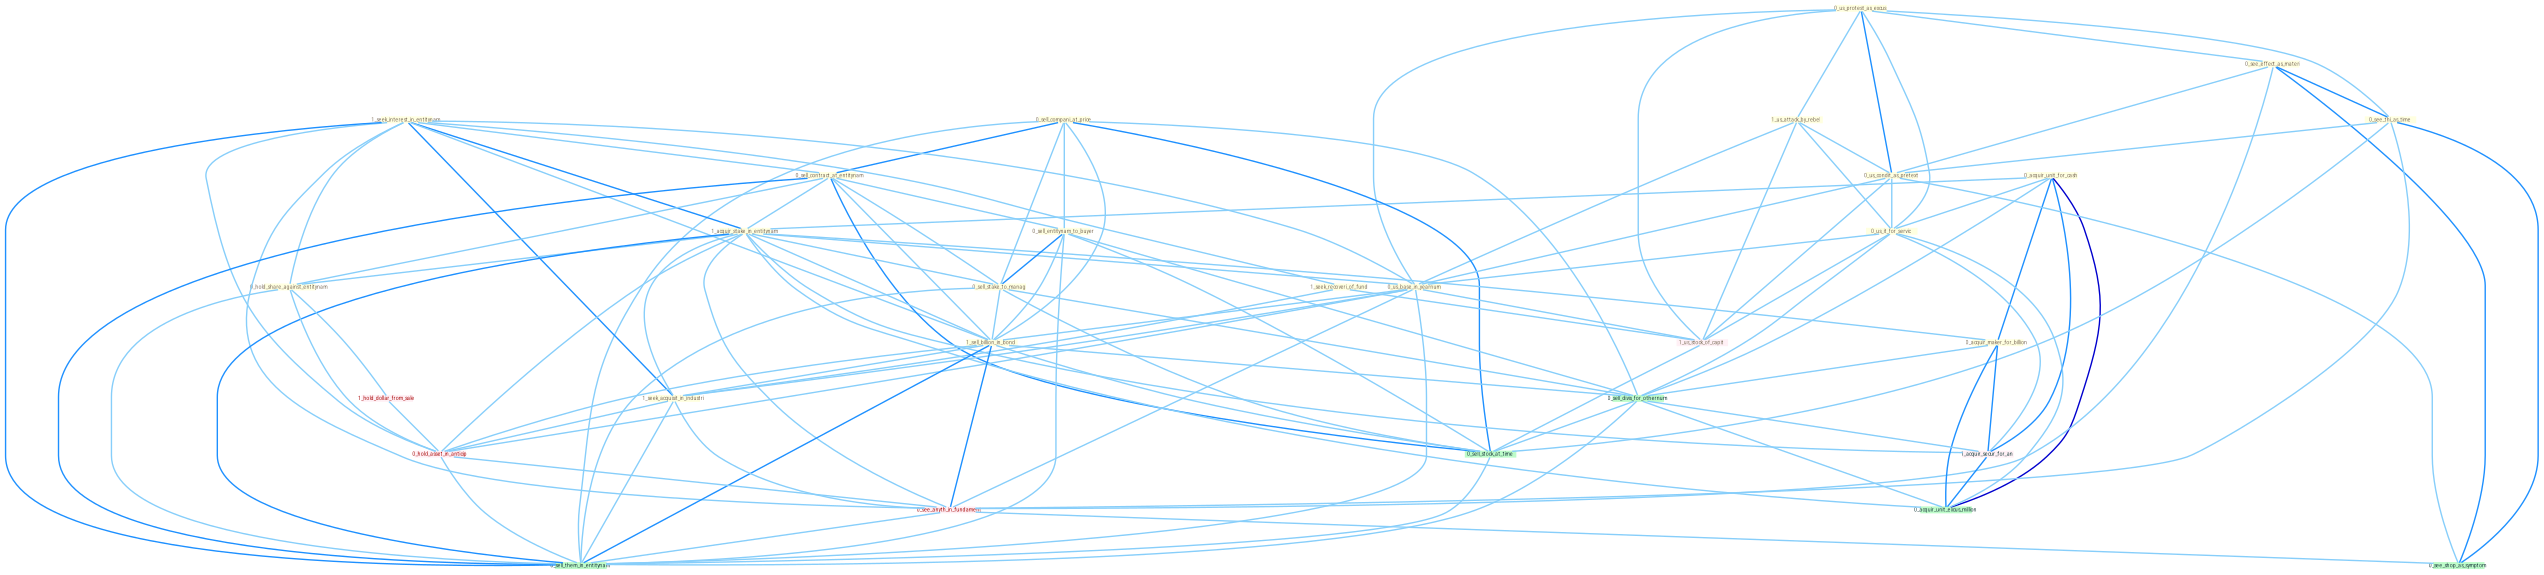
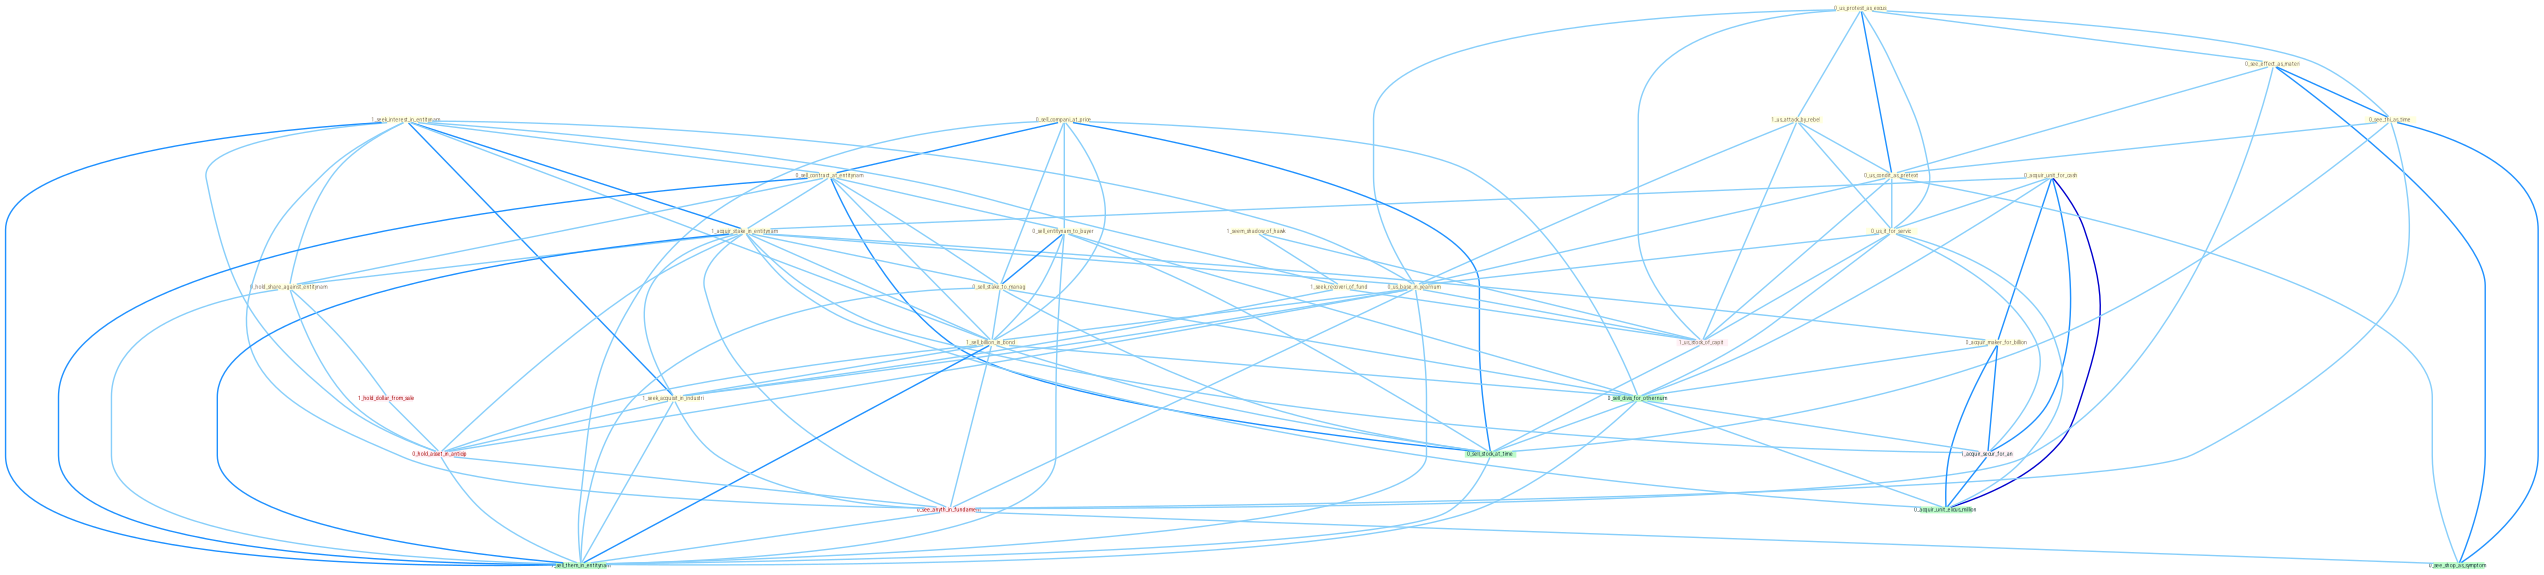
none -> (1257, 231)
(971, 426) -> (971, 426)
(581, 566) -> (581, 566)
